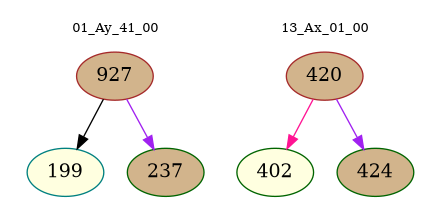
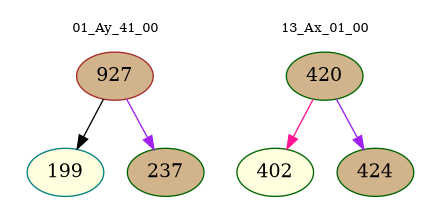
(325, 76) -> (325, 76)
